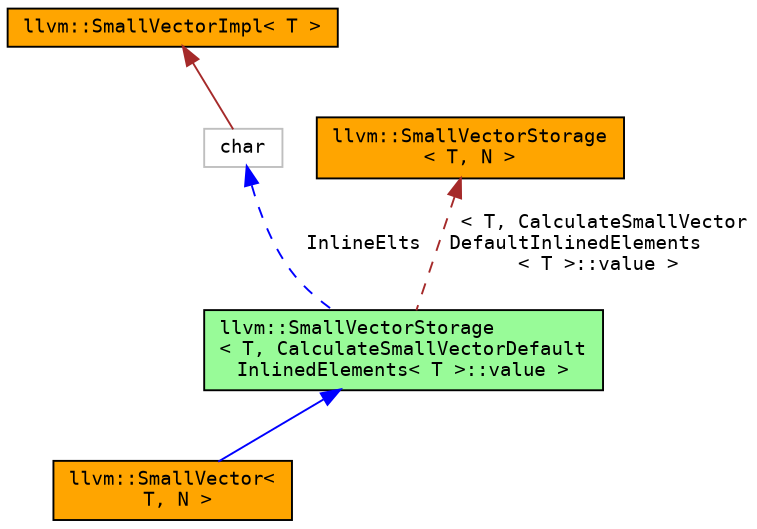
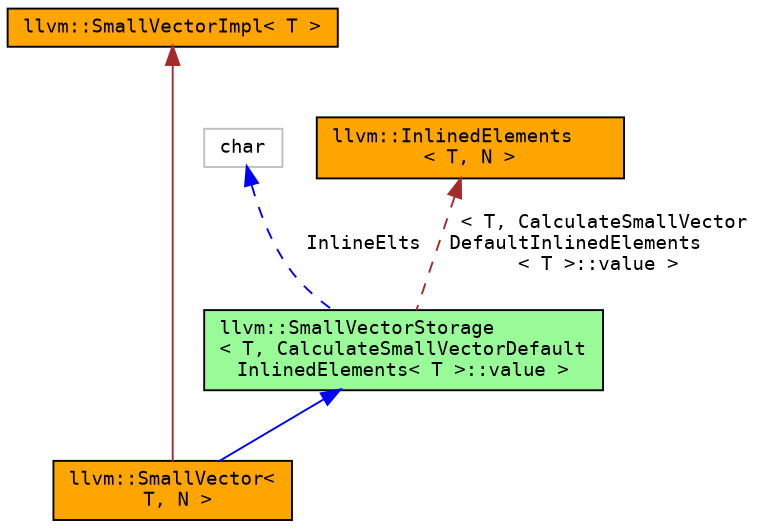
(213, 96) -> (173, 263)
(470, 148) -> (470, 148)
